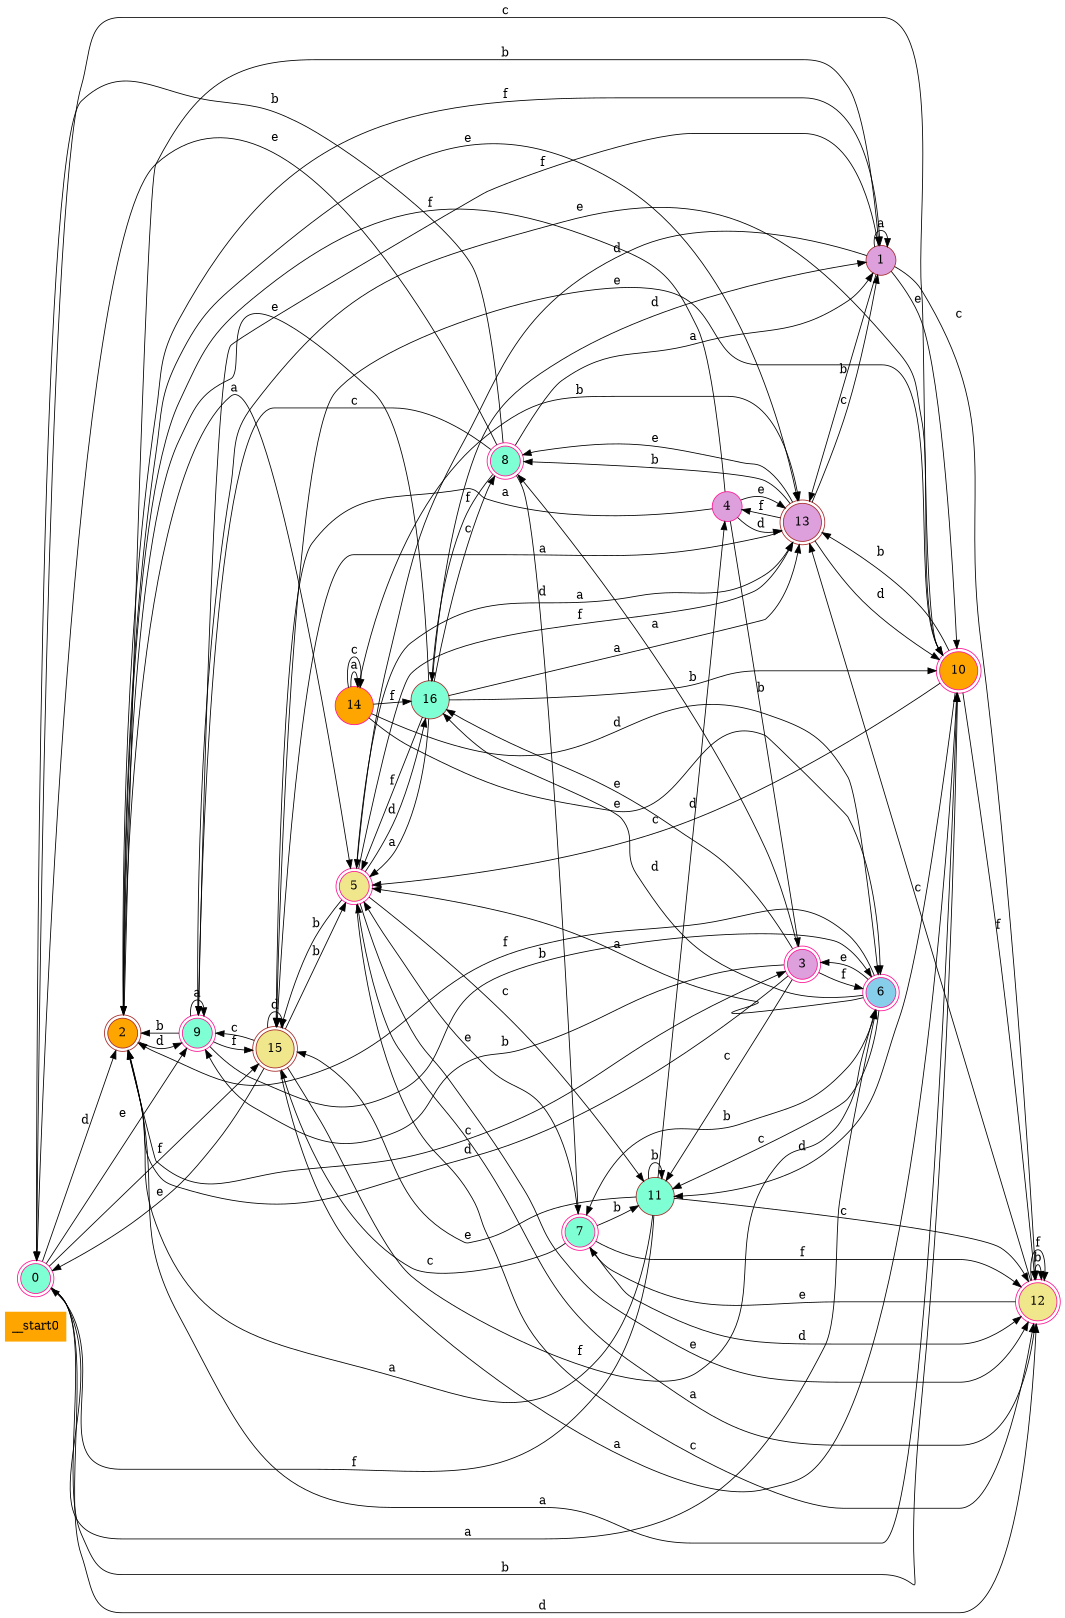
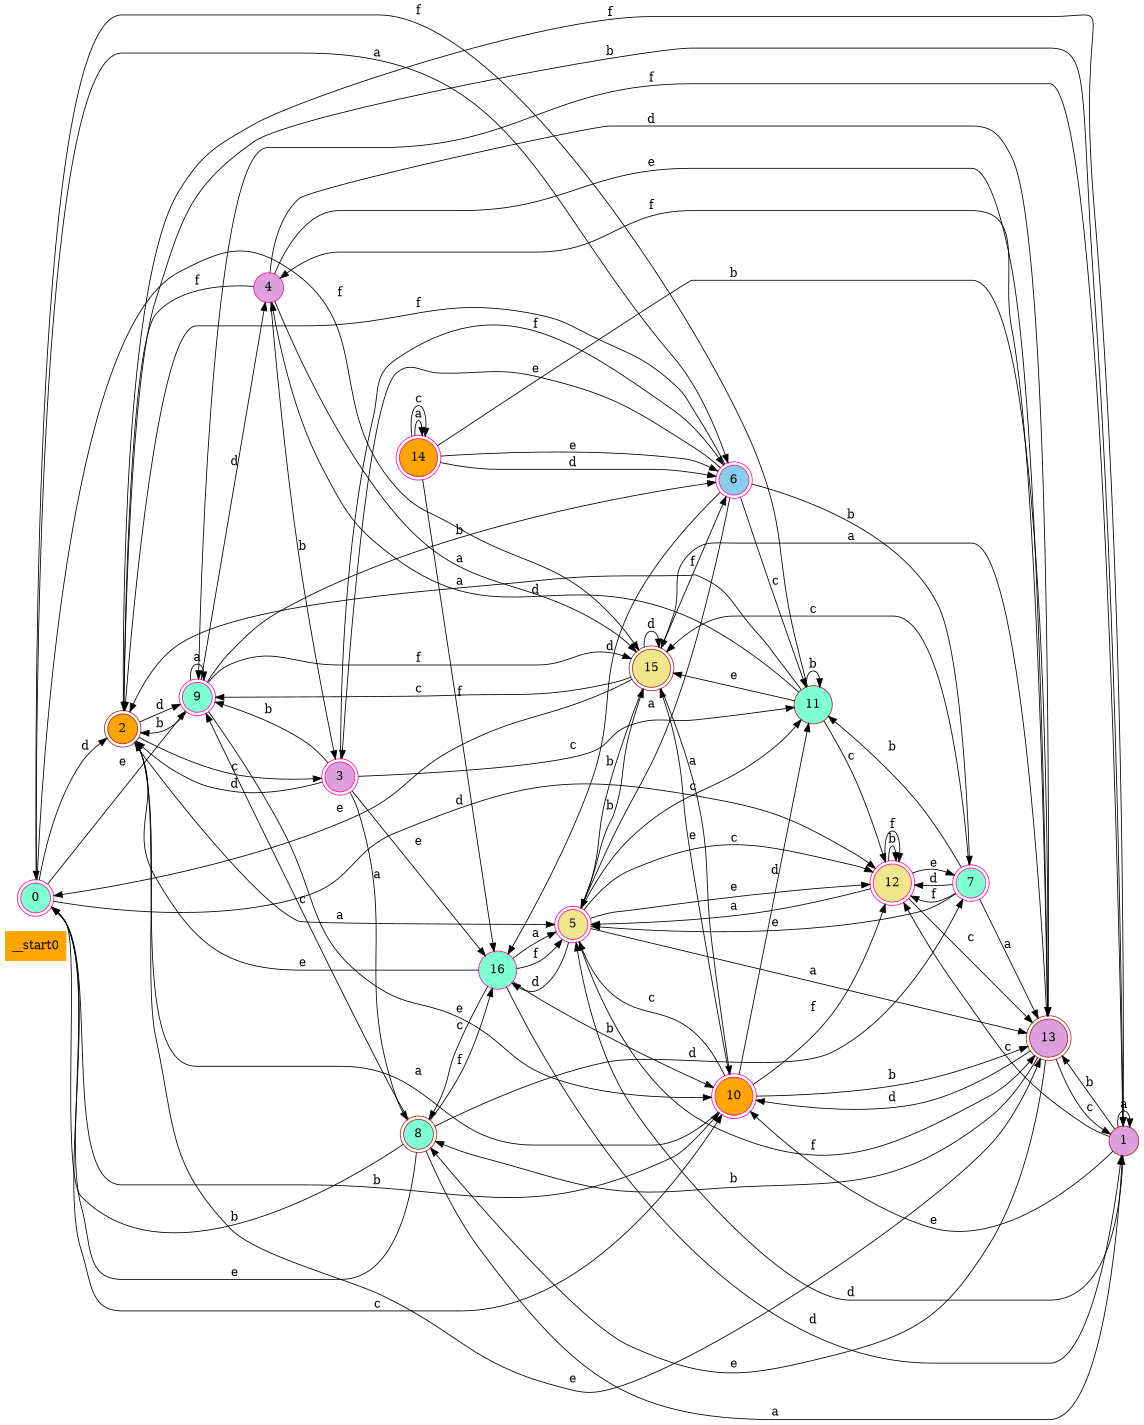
(505, 461) -> (419, 1134)
none -> (233, 495)
(634, 651) -> (1007, 955)
(430, 700) -> (498, 970)
(354, 706) -> (419, 458)
